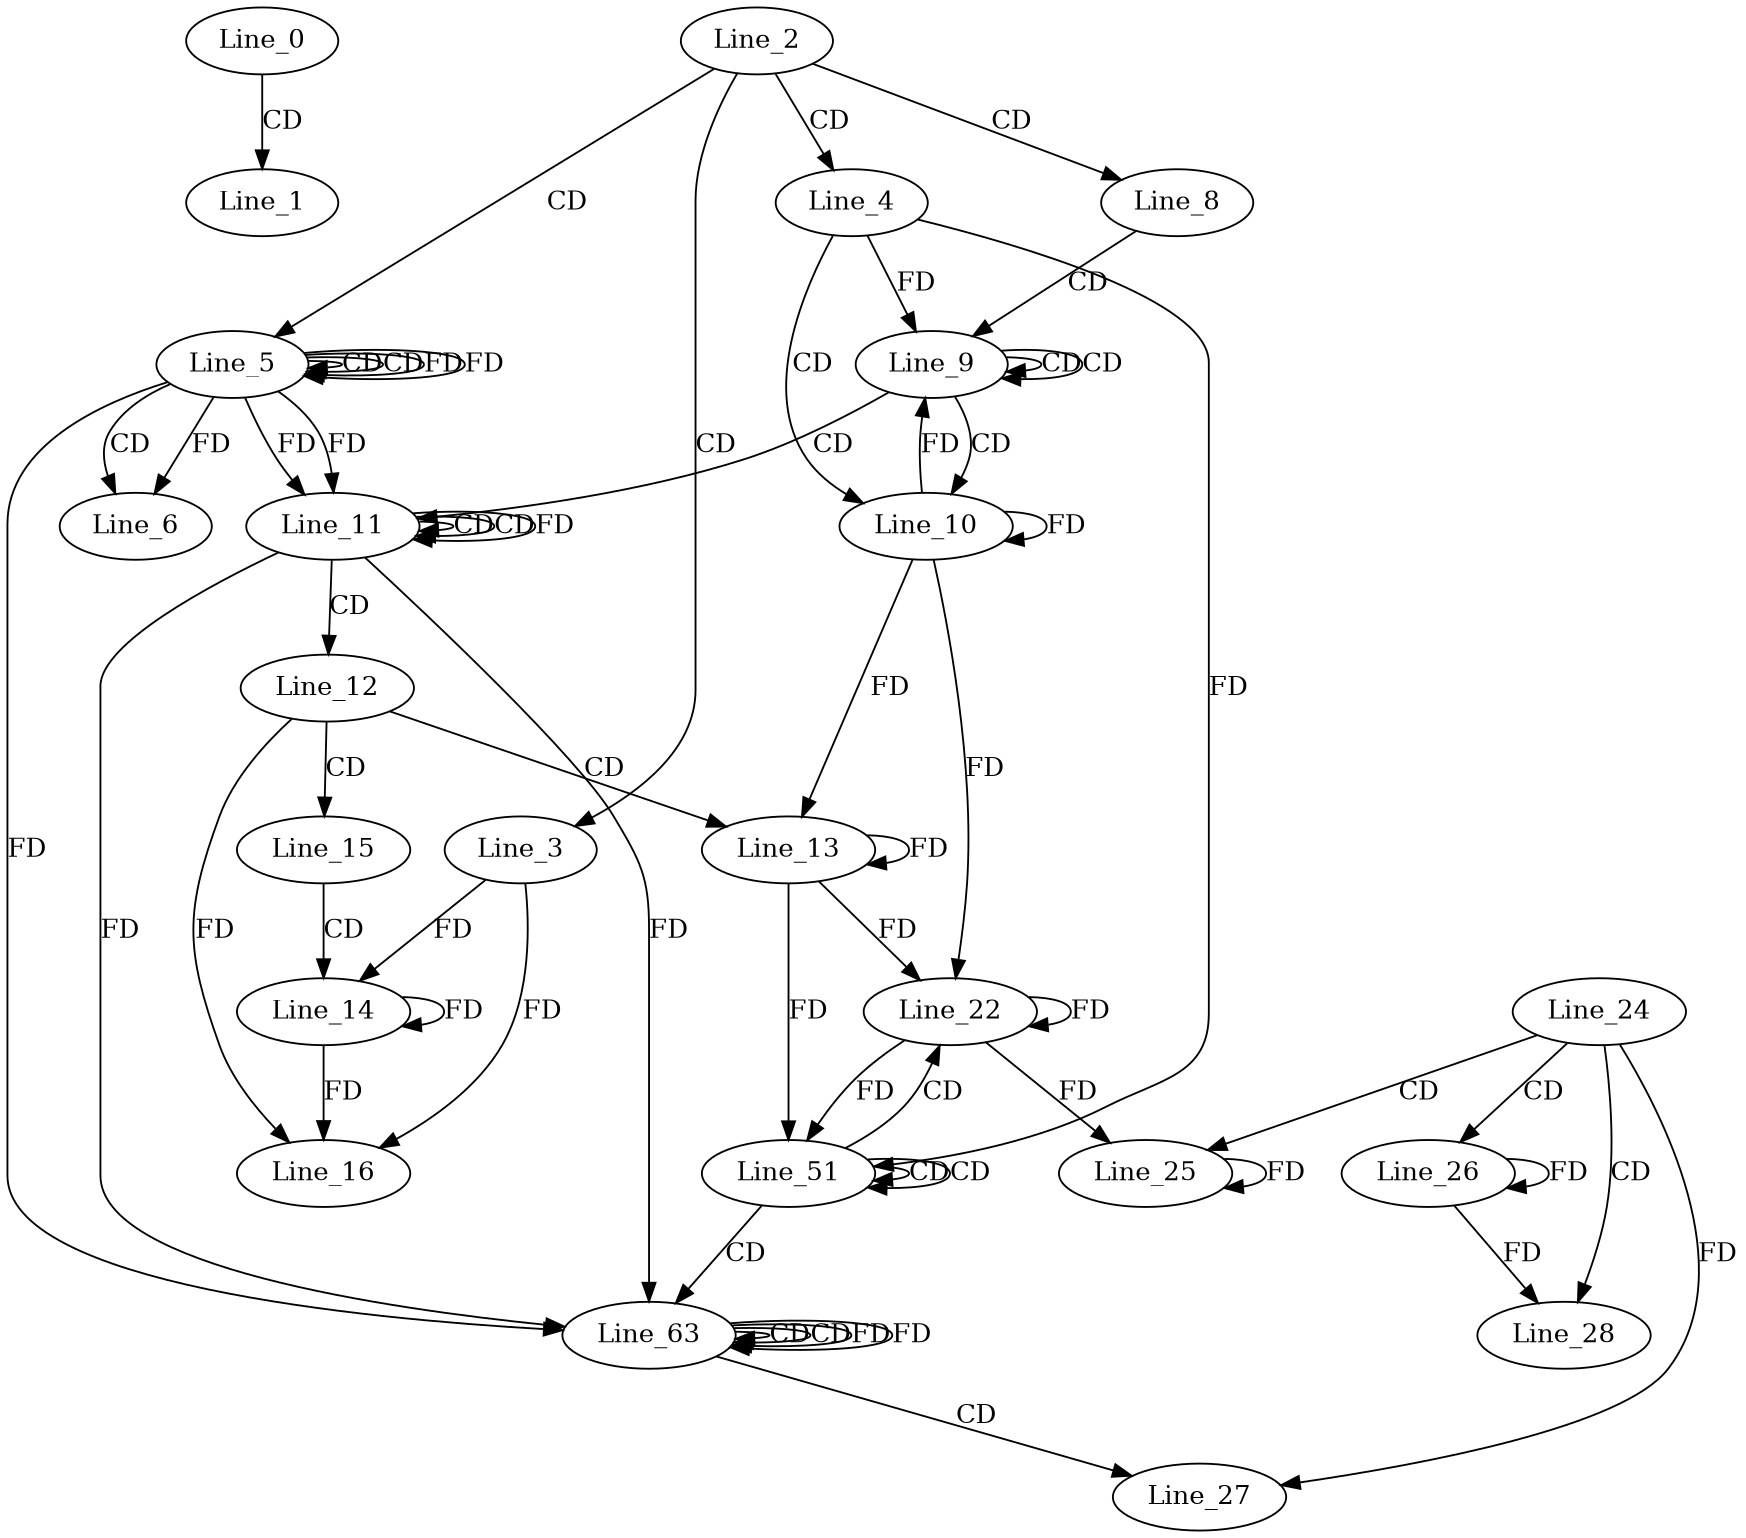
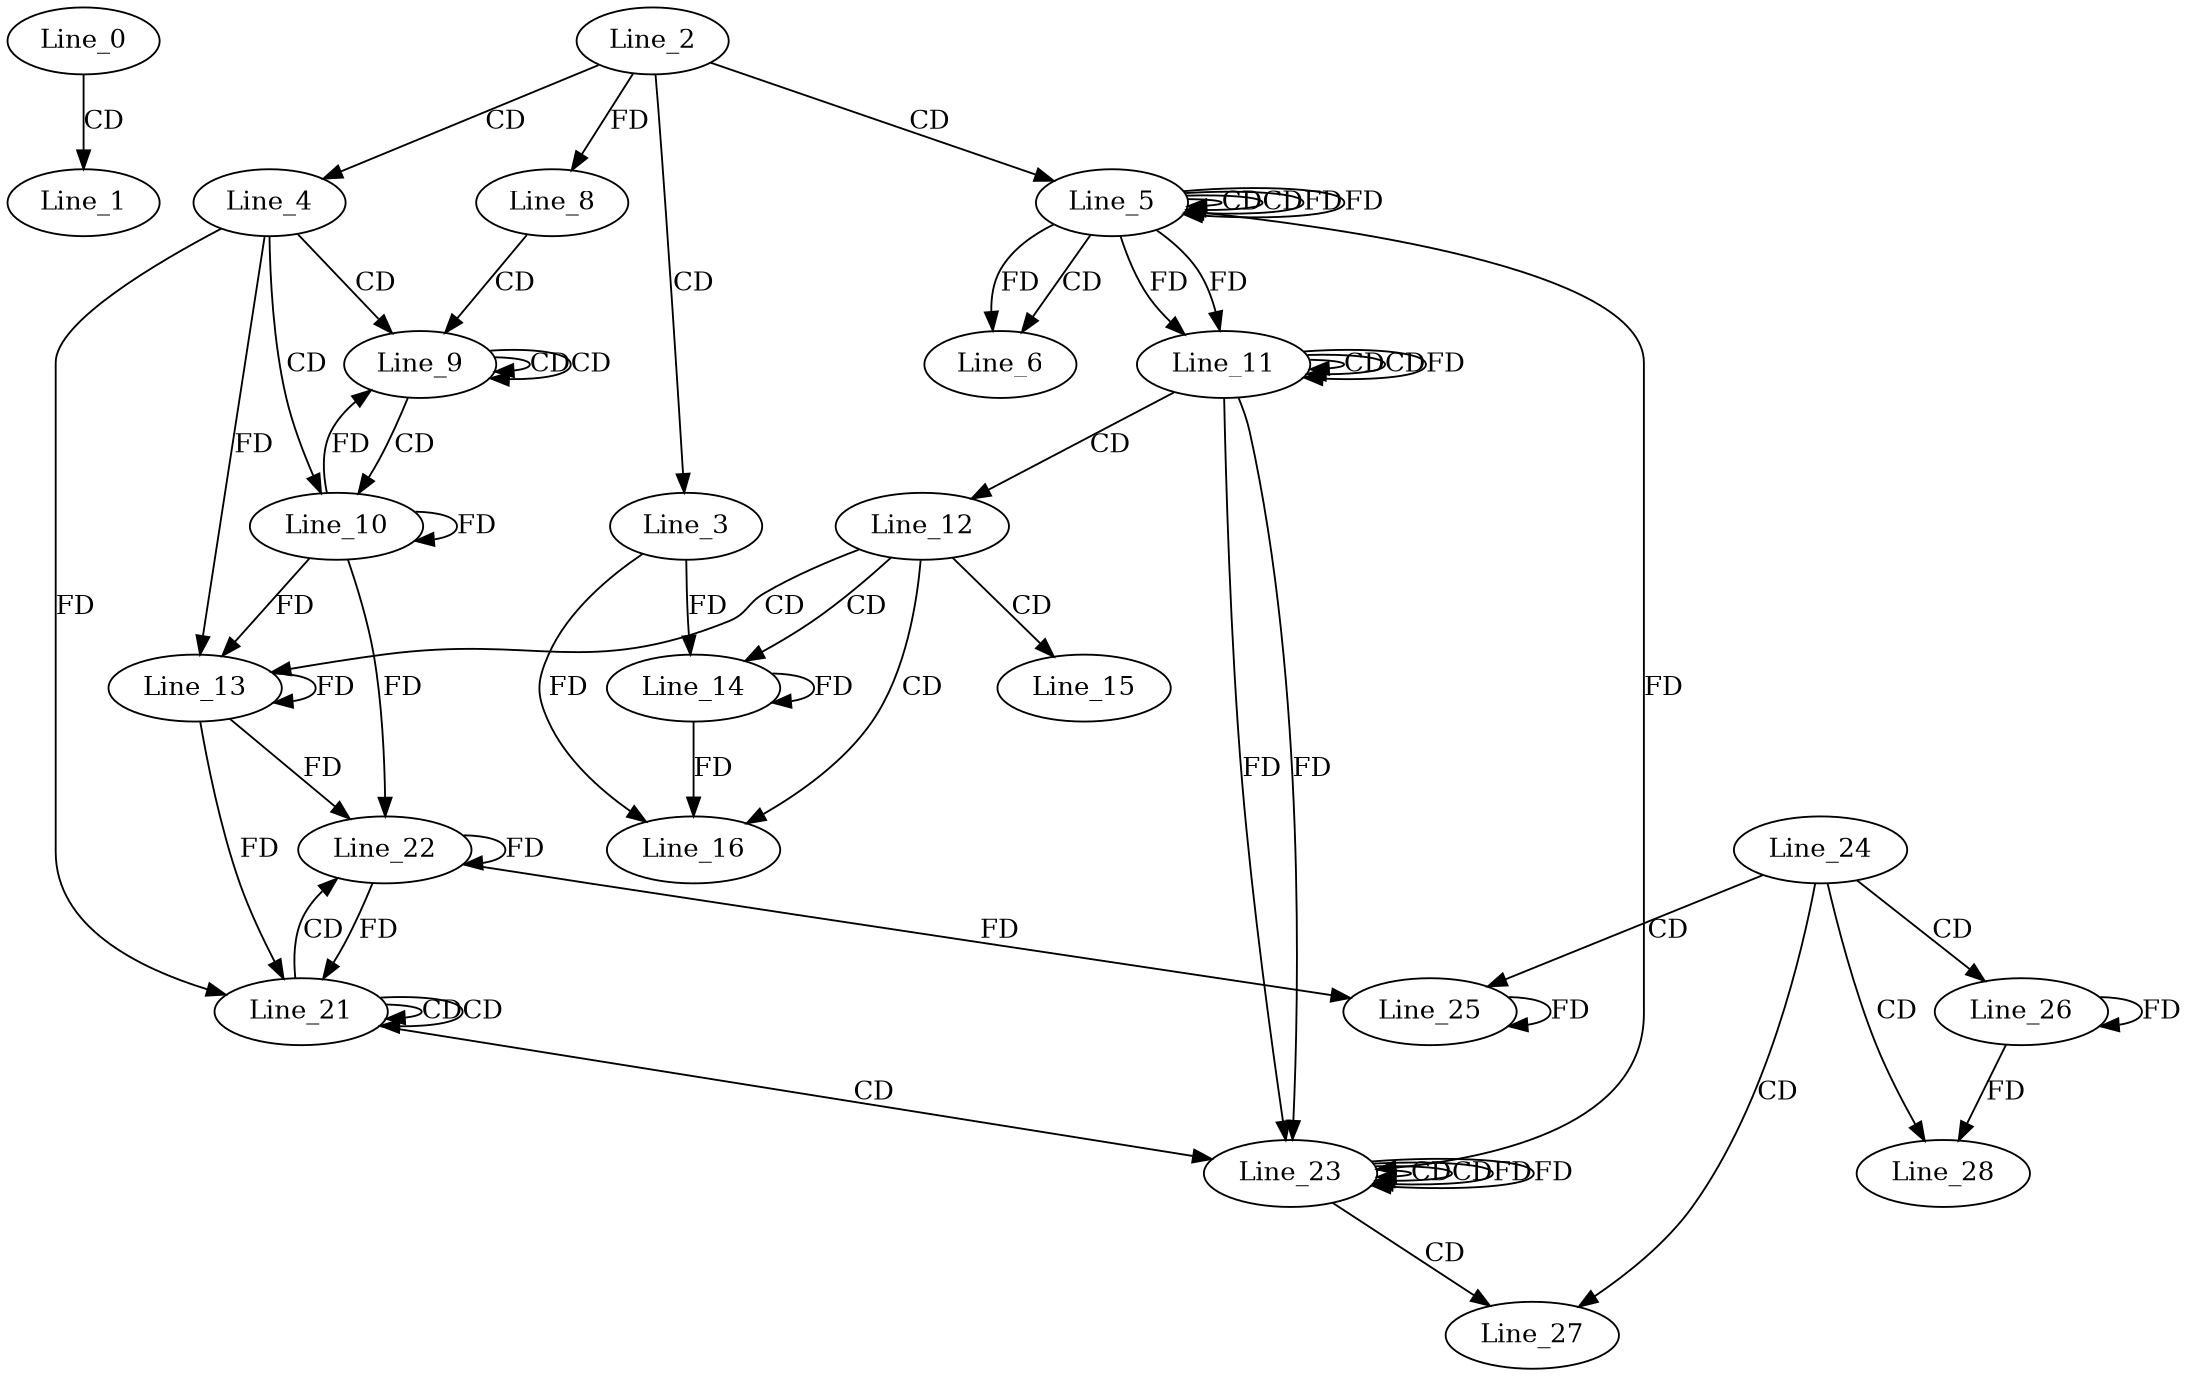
(1012, 122) -> (630, 122)
(917, 284) -> (376, 284)
none -> (234, 436)
(670, 480) -> none
(324, 921) -> (829, 609)
(216, 931) -> (922, 688)
(789, 1173) -> (301, 1012)
(1718, 1254) -> (1778, 1093)
(649, 1335) -> (1291, 1173)
